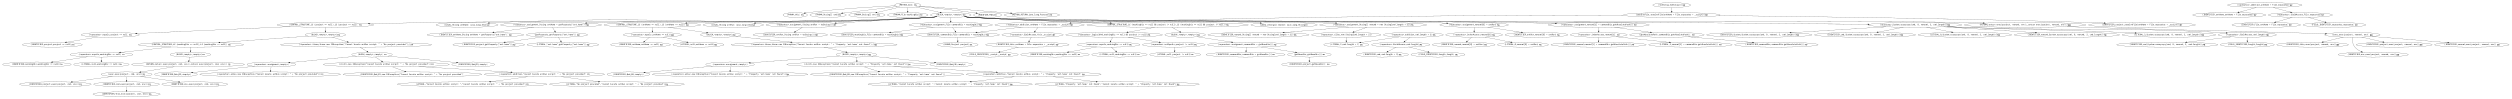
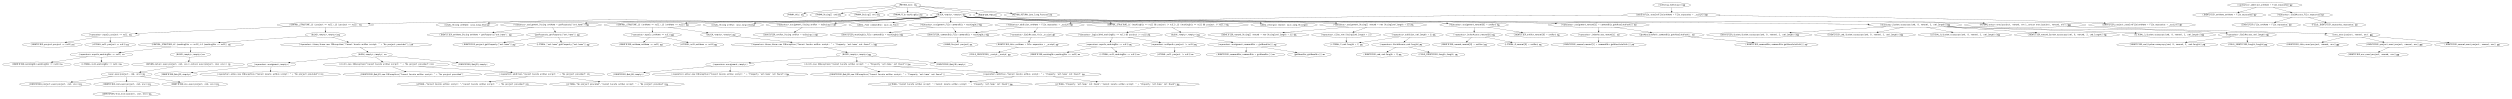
none -> (878, 25)
none -> (110, 45)
(1690, 45) -> none
(2354, 46) -> (2384, 49)
(1309, 64) -> none
